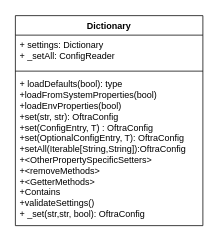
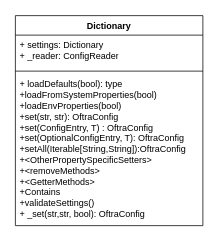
(71, 51) -> (73, 51)
